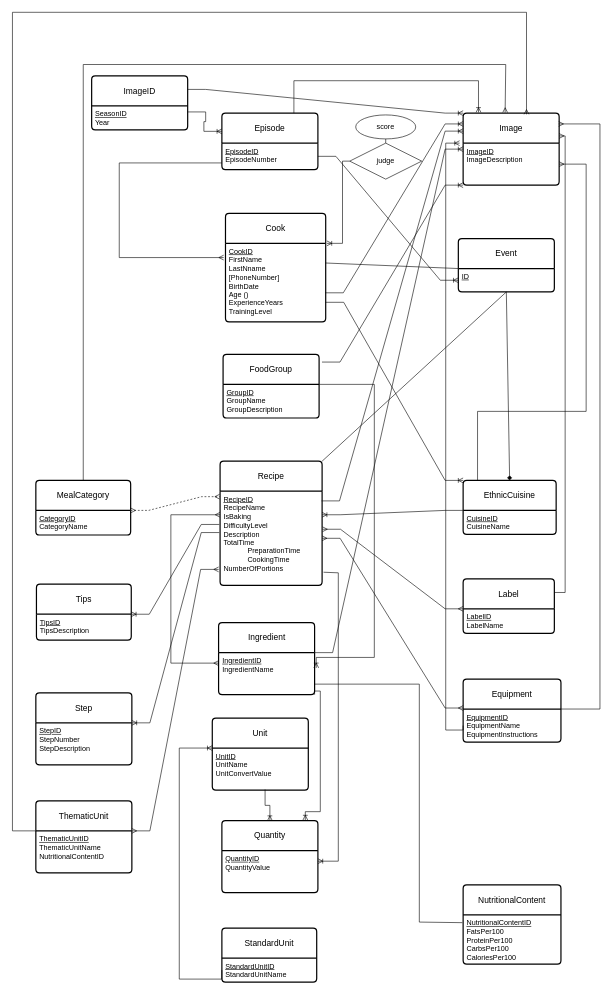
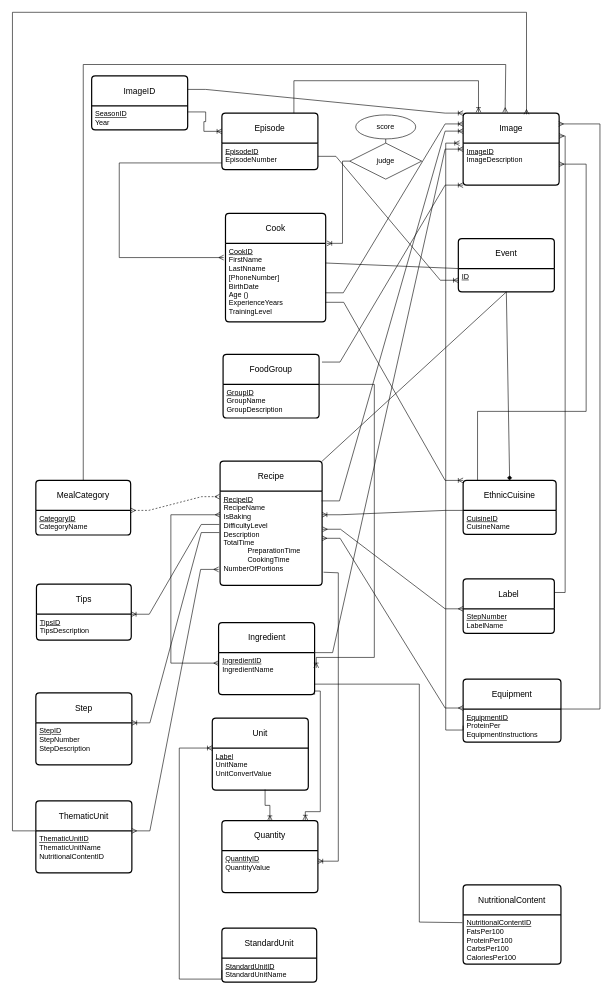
(484, 622) -> (487, 622)
(507, 726) -> (507, 726)
(246, 765) -> (246, 765)
